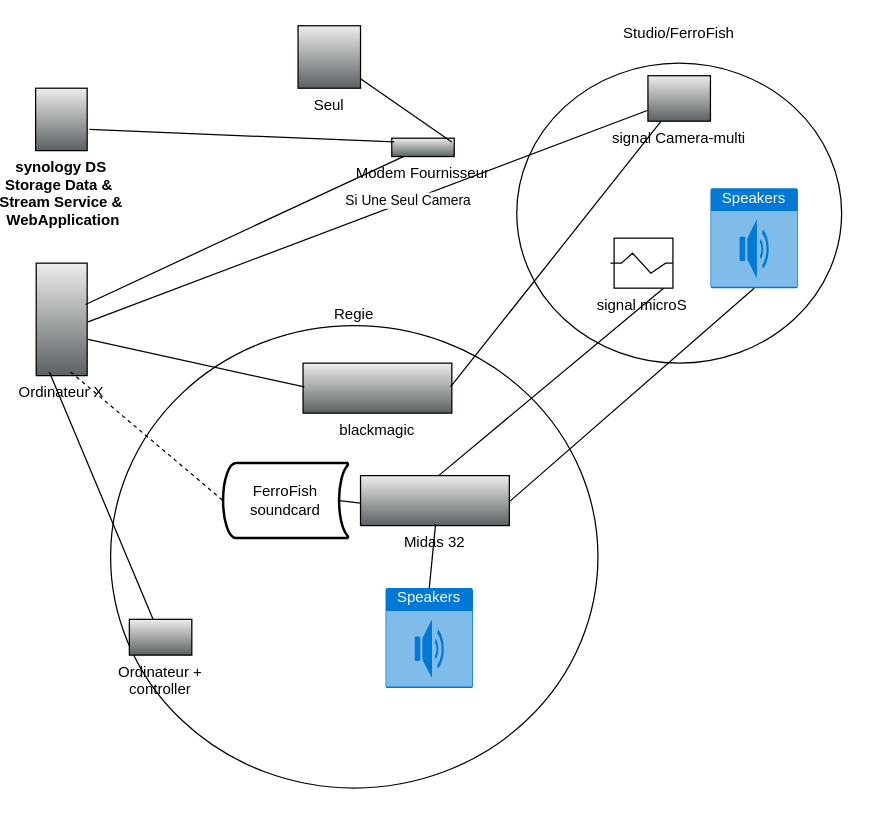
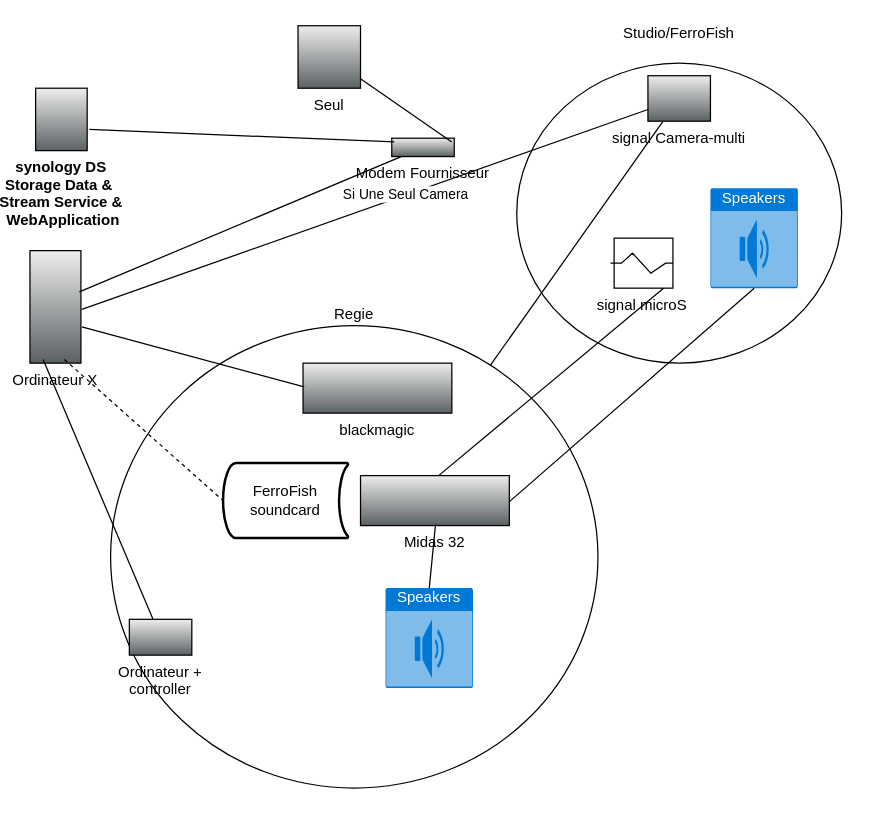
(556, 254) -> (577, 243)
(62, 319) -> (55, 307)
(351, 502) -> none
